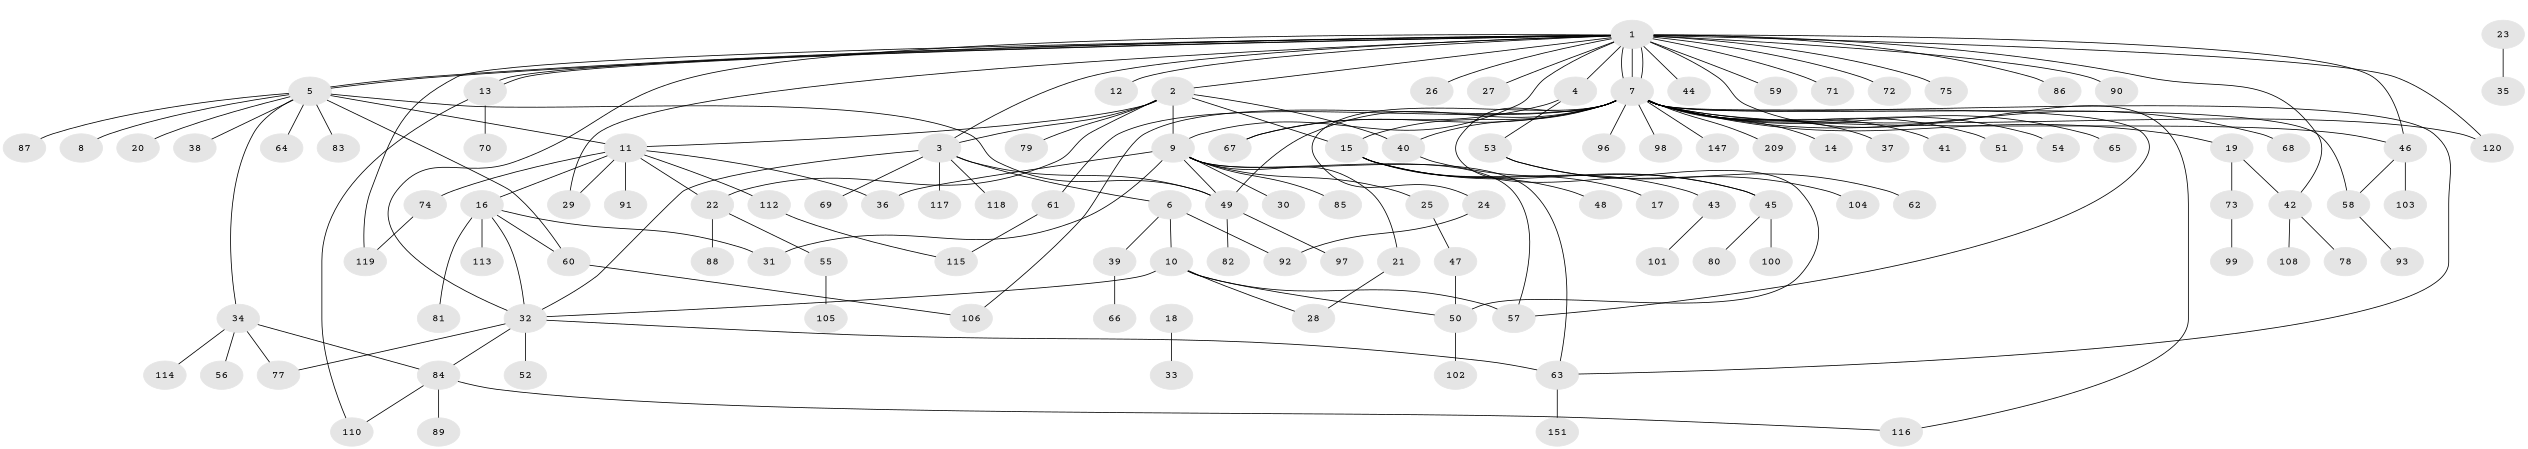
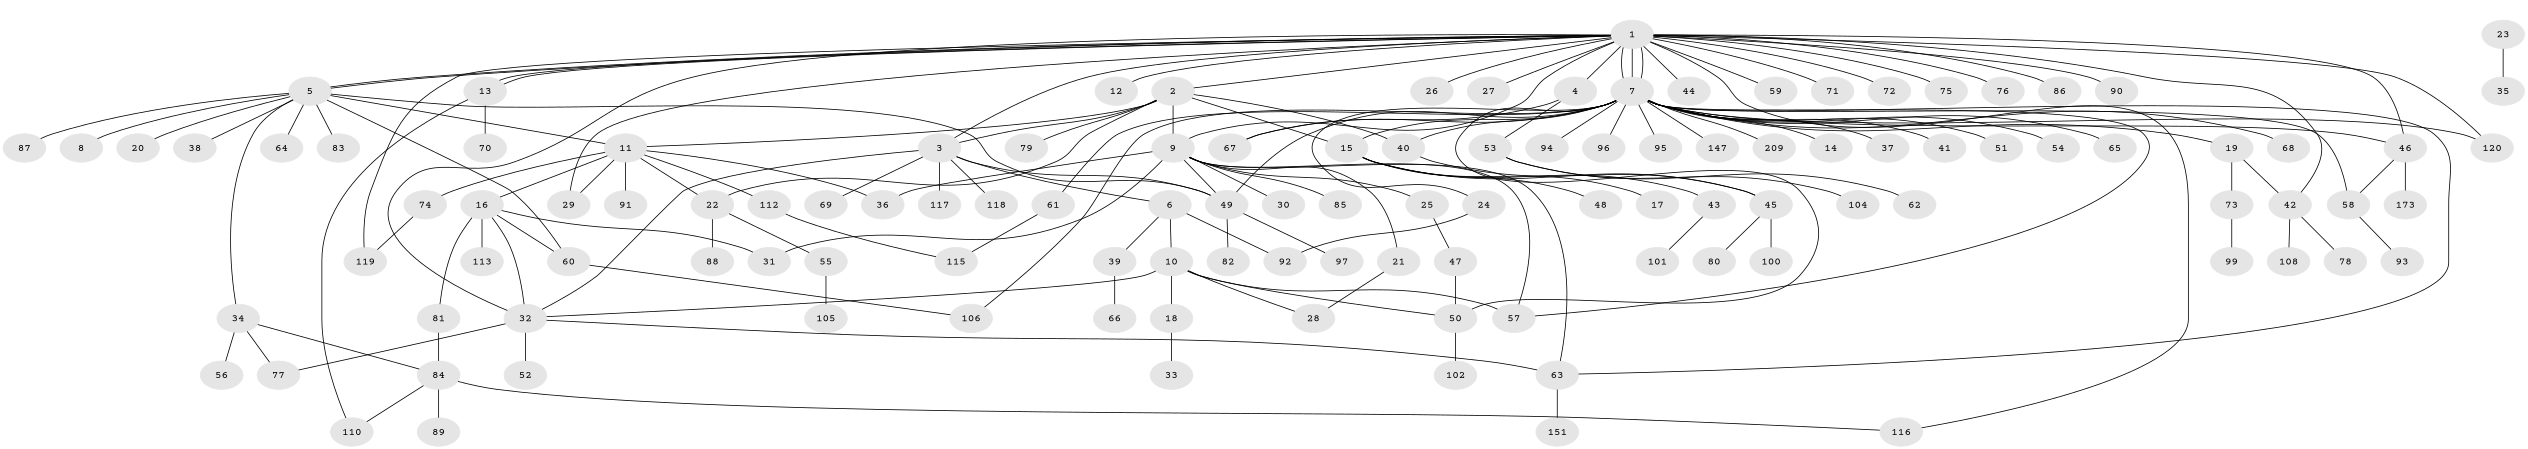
none -> (2003, 91)
none -> (1547, 148)
(1661, 148) -> (1661, 148)
(2405, 205) -> (2405, 205)
none -> (1172, 290)
(482, 347) -> (439, 347)
(165, 375) -> none
